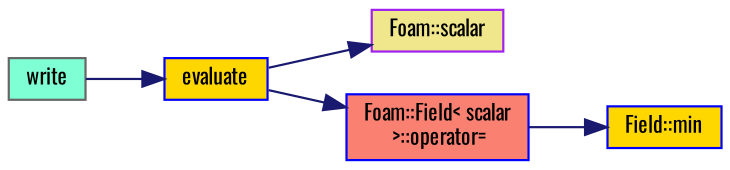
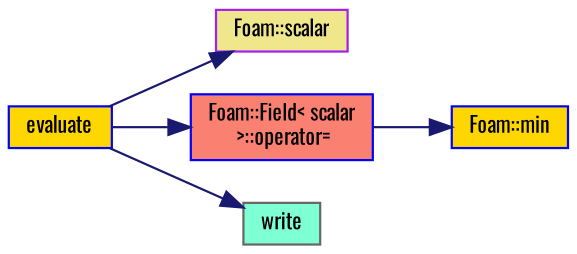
(114, 79) -> (166, 173)
(664, 127) -> (510, 127)
